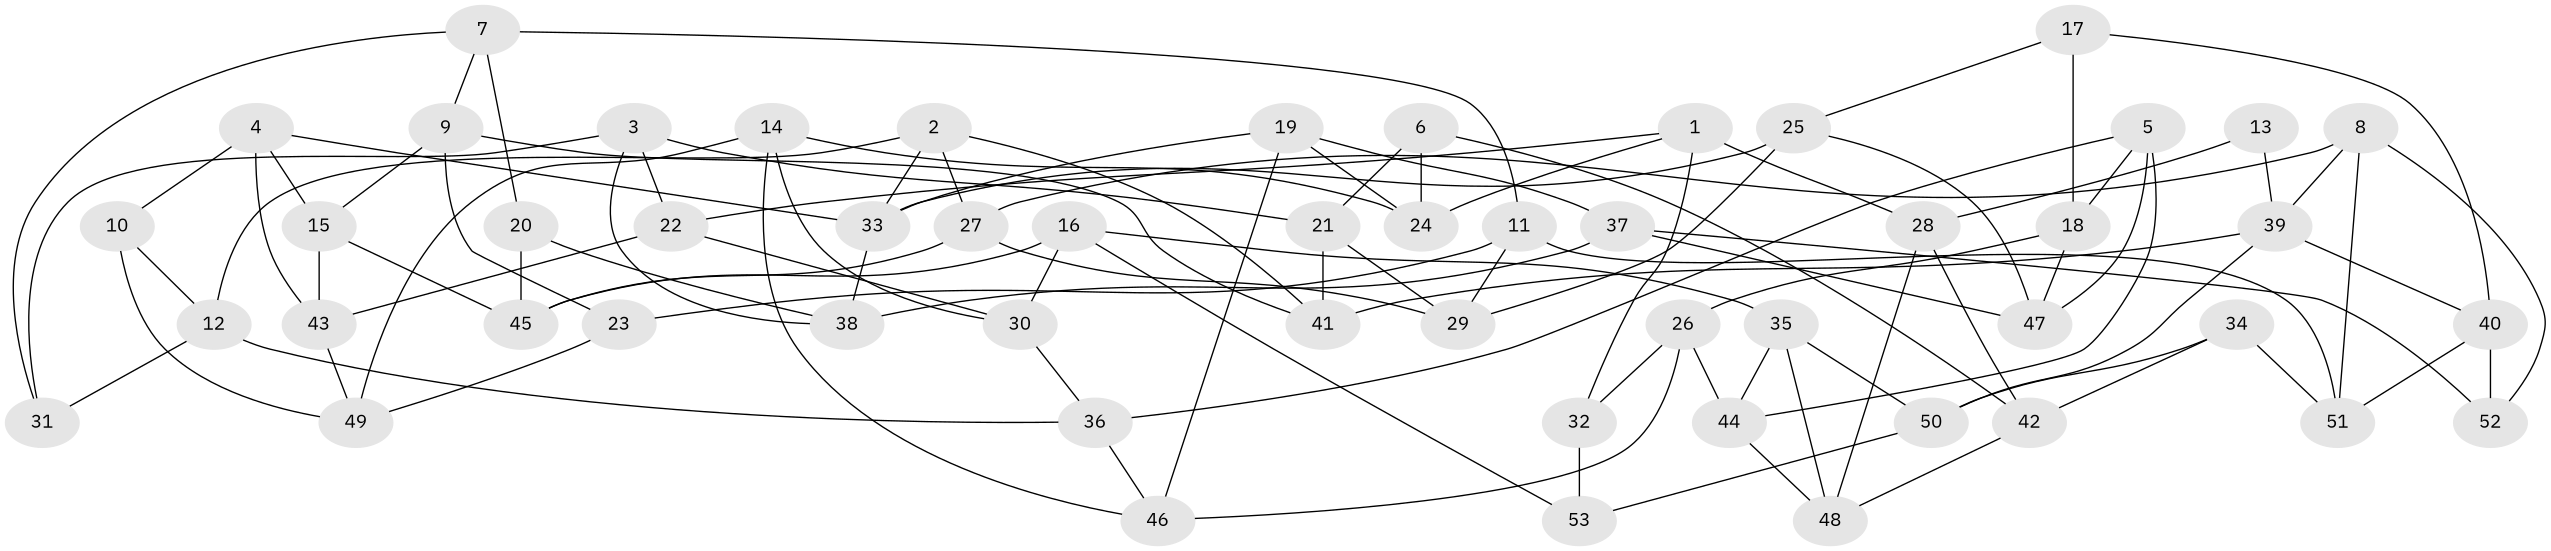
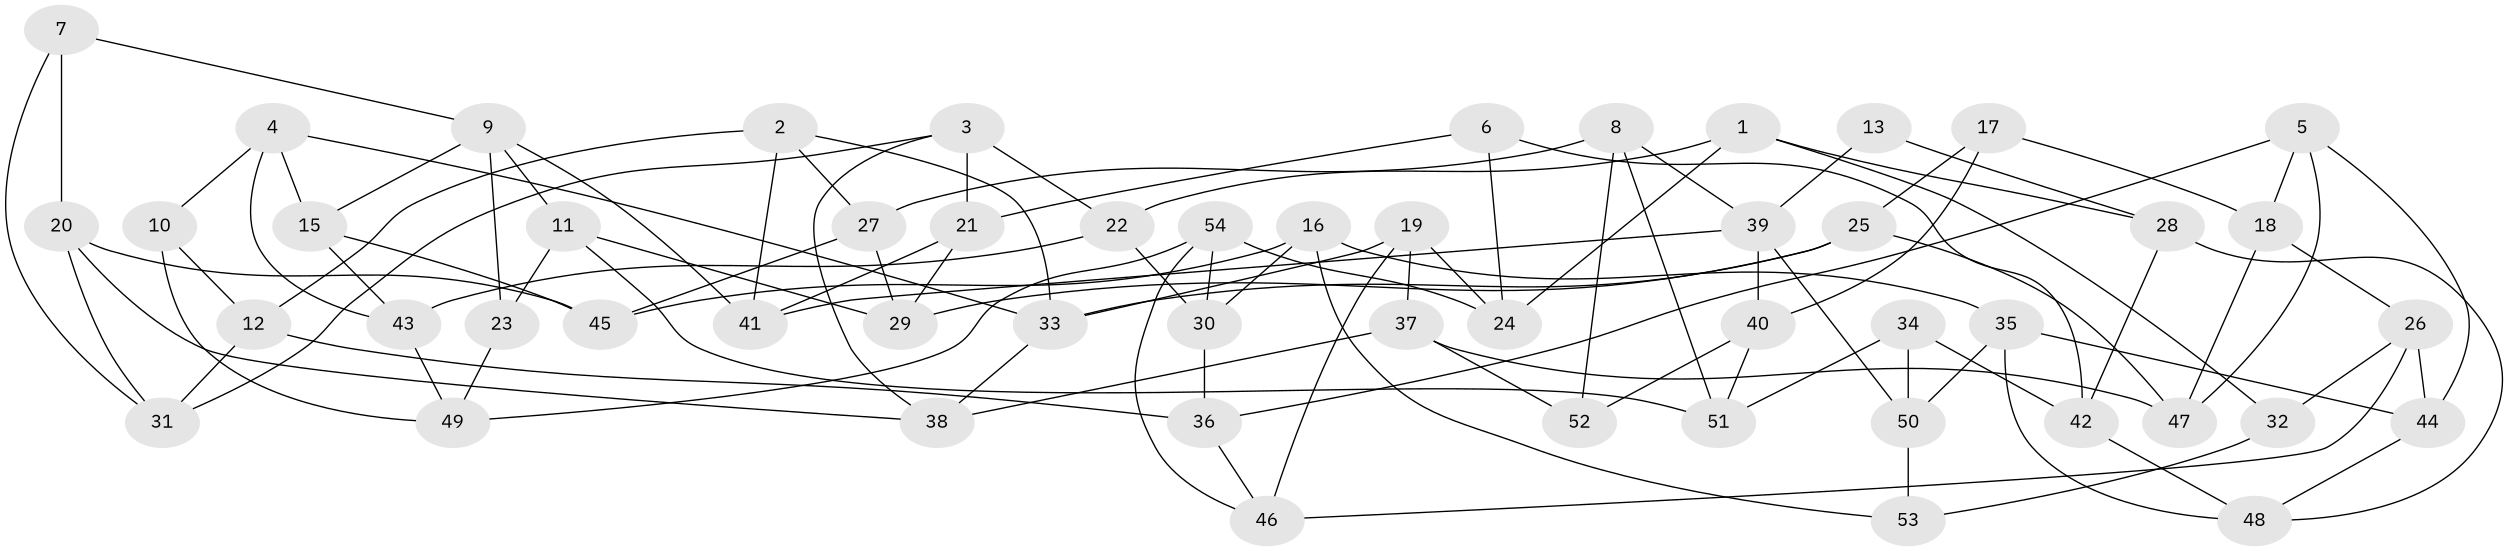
(1053, 49) -> (526, 177)
(772, 128) -> (1215, 226)
none -> (98, 330)
